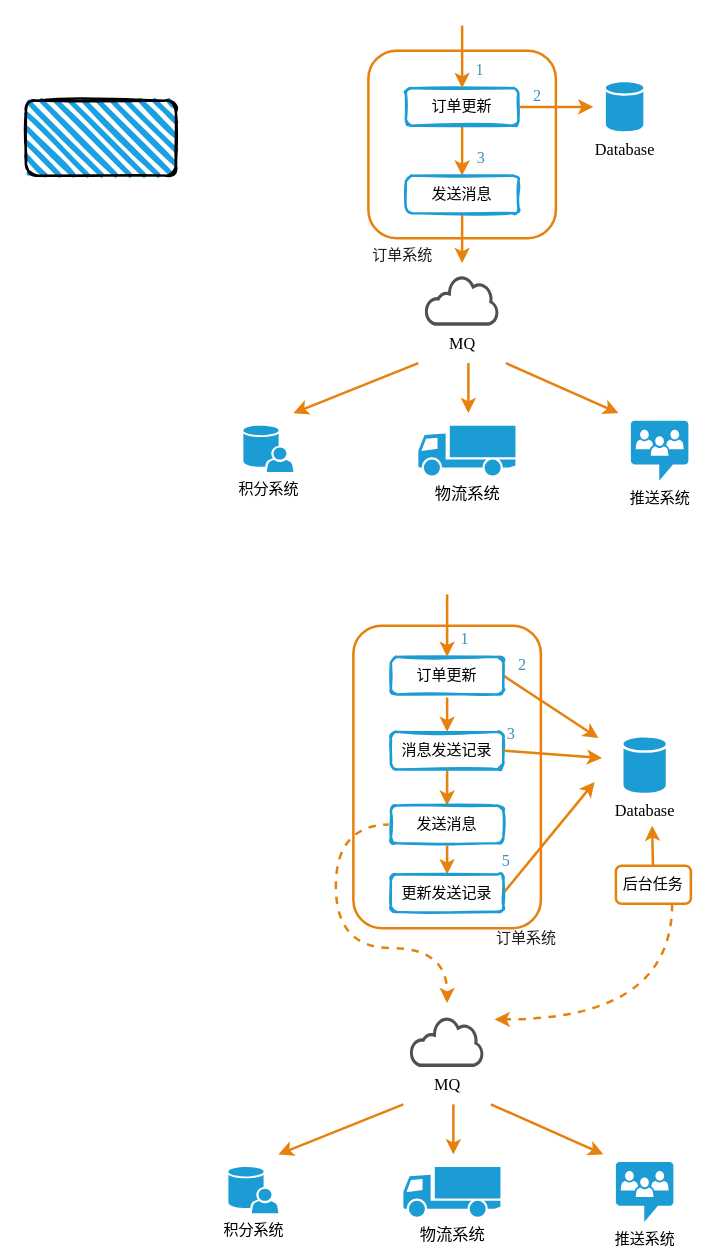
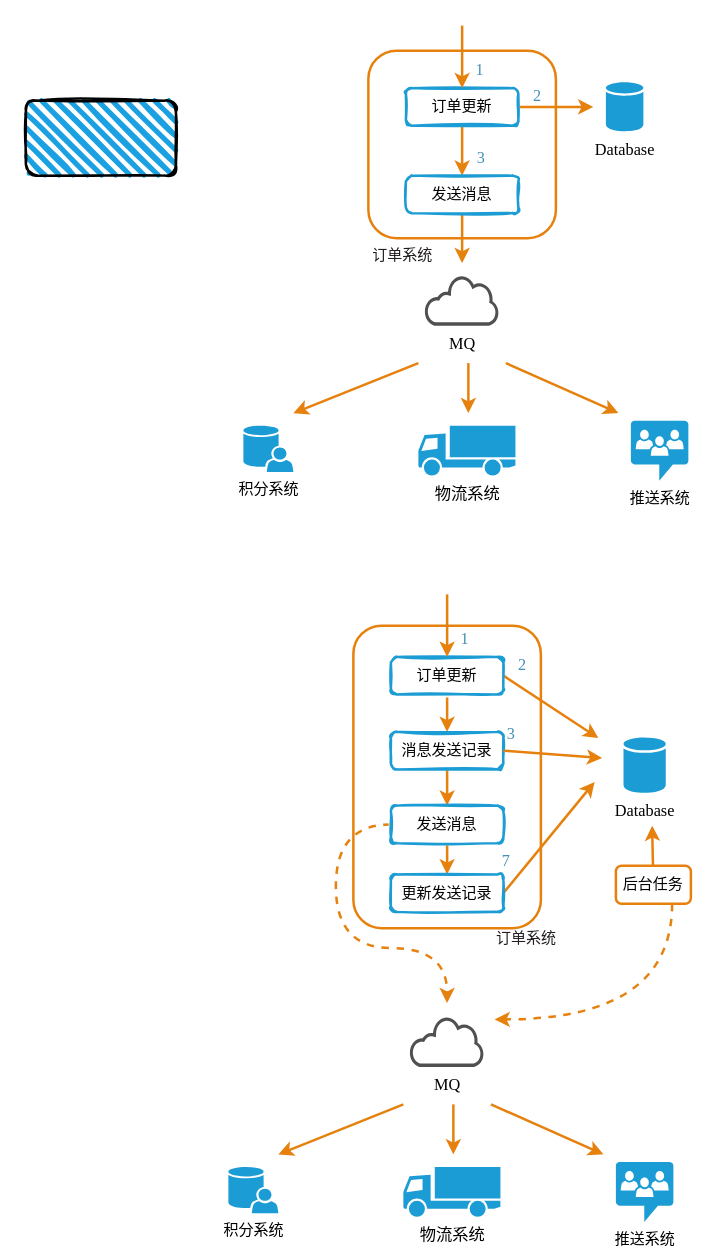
(506, 861) -> (506, 861)
